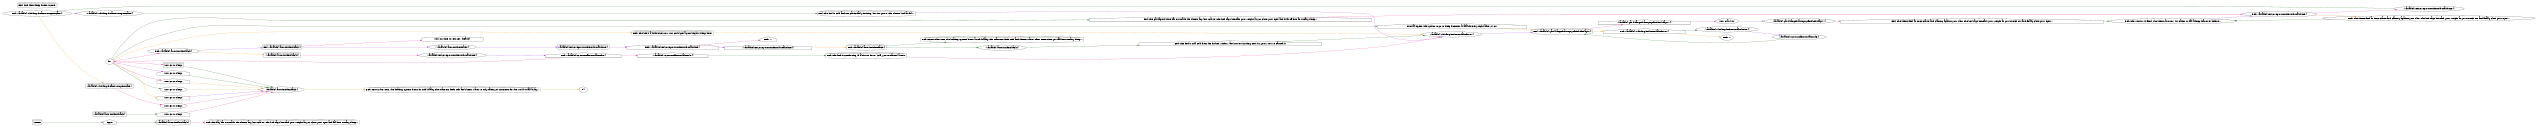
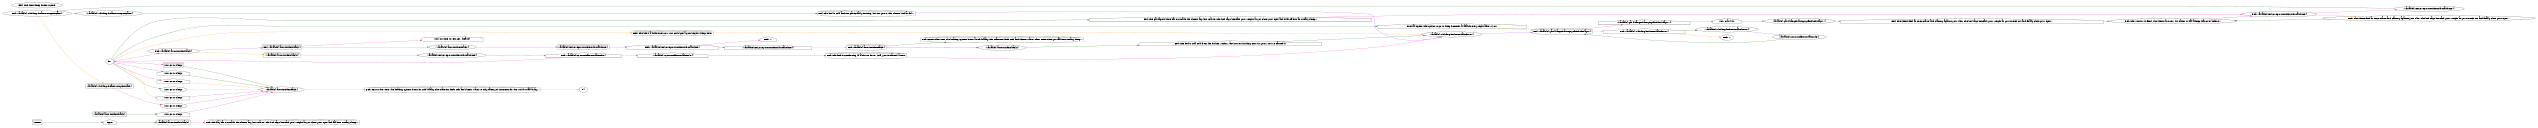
(37, 5) -> (37, 5)
(1727, 21) -> (1727, 21)
